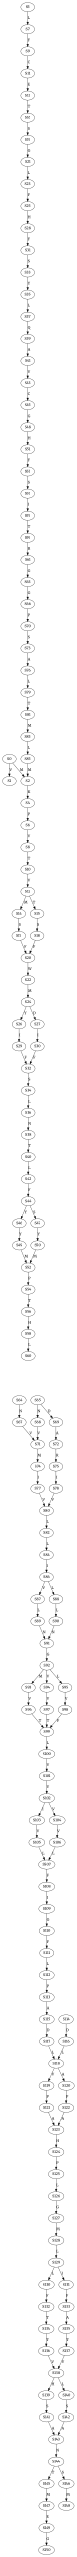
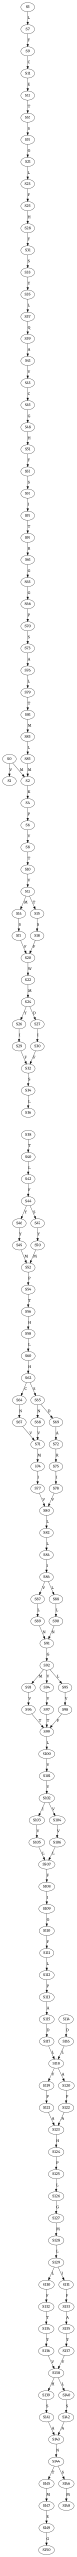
(28, 1123) -> none
none -> (28, 1378)
